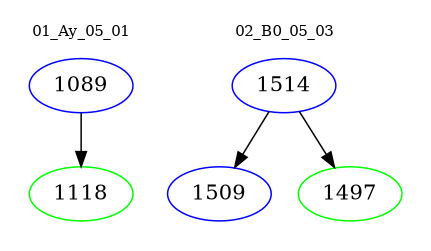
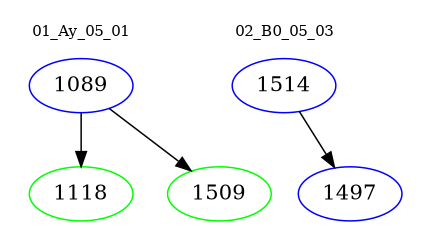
(256, 133) -> (135, 128)
(219, 194) -> (219, 194)
(350, 194) -> (350, 194)
